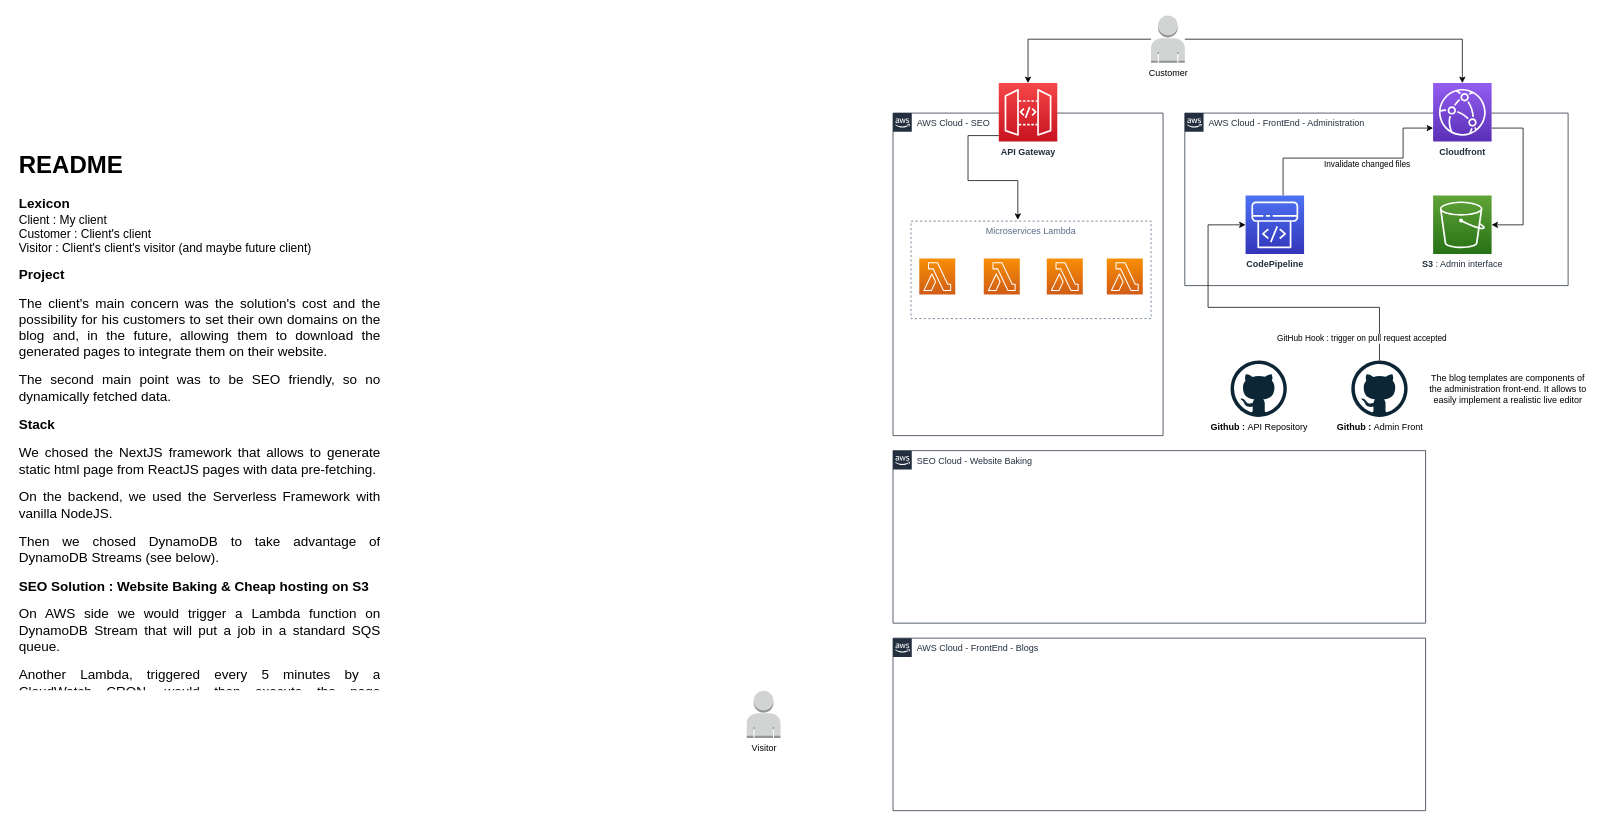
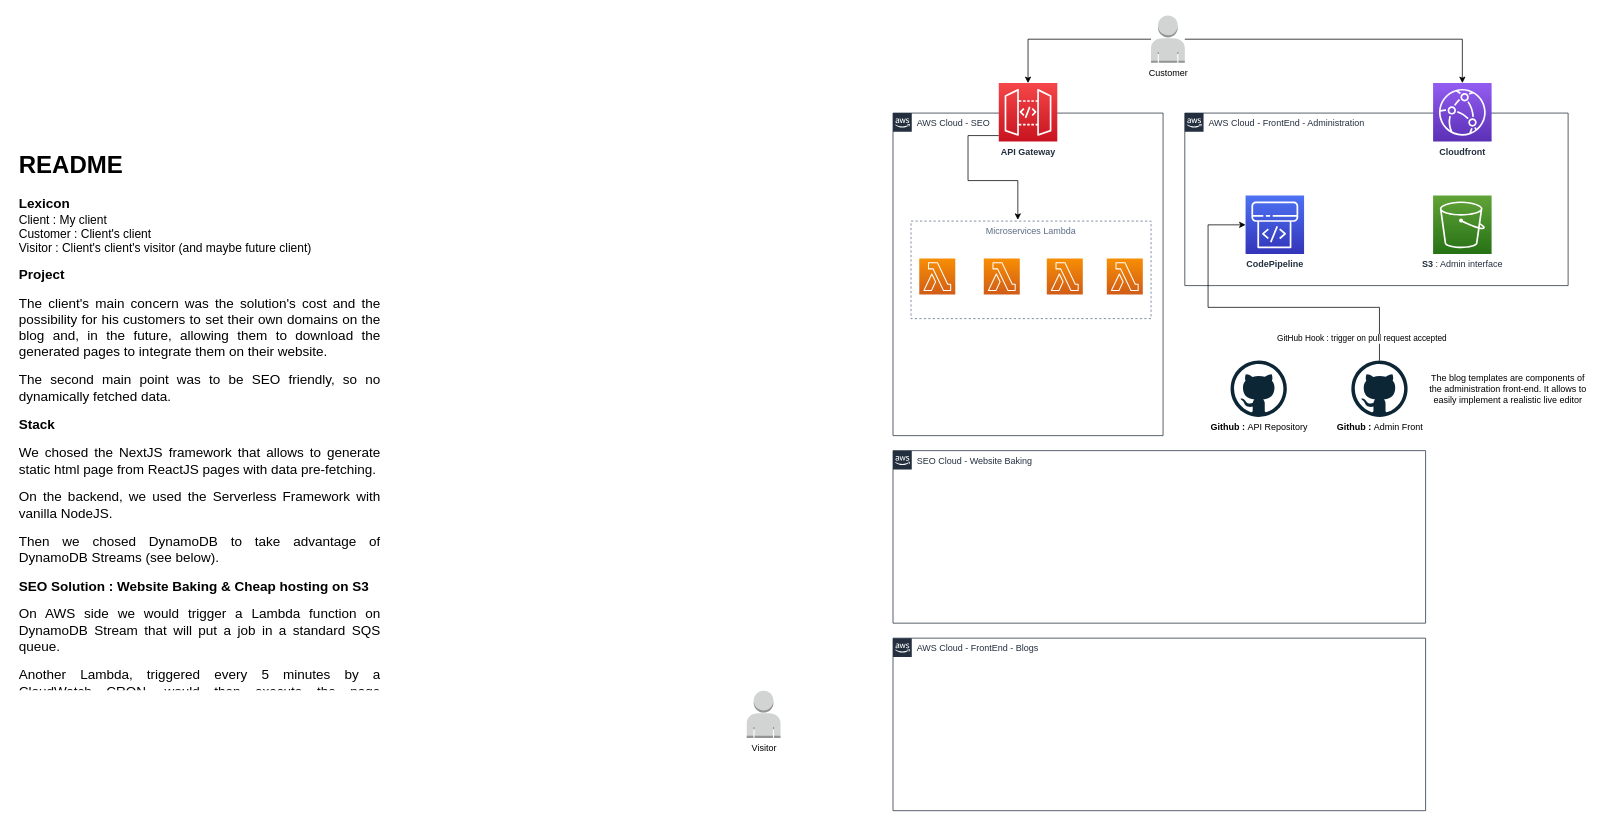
(1398, 158) -> none
(1523, 225) -> none
